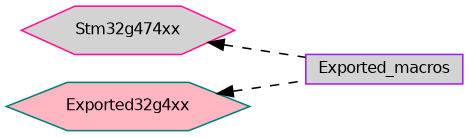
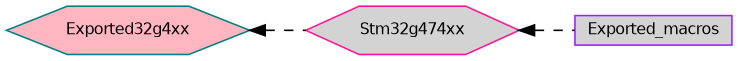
(269, 86) -> (286, 30)
